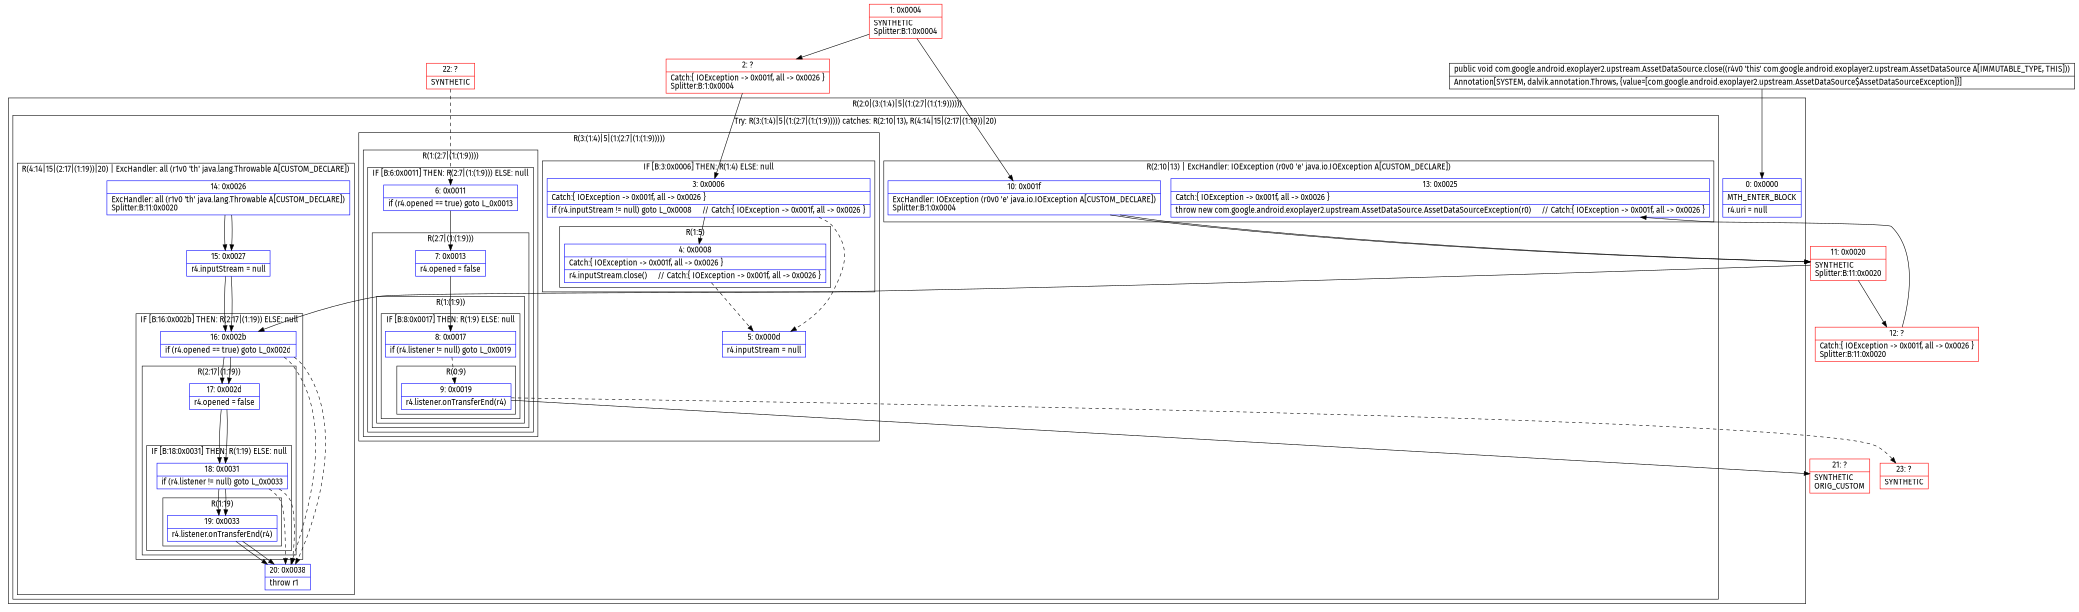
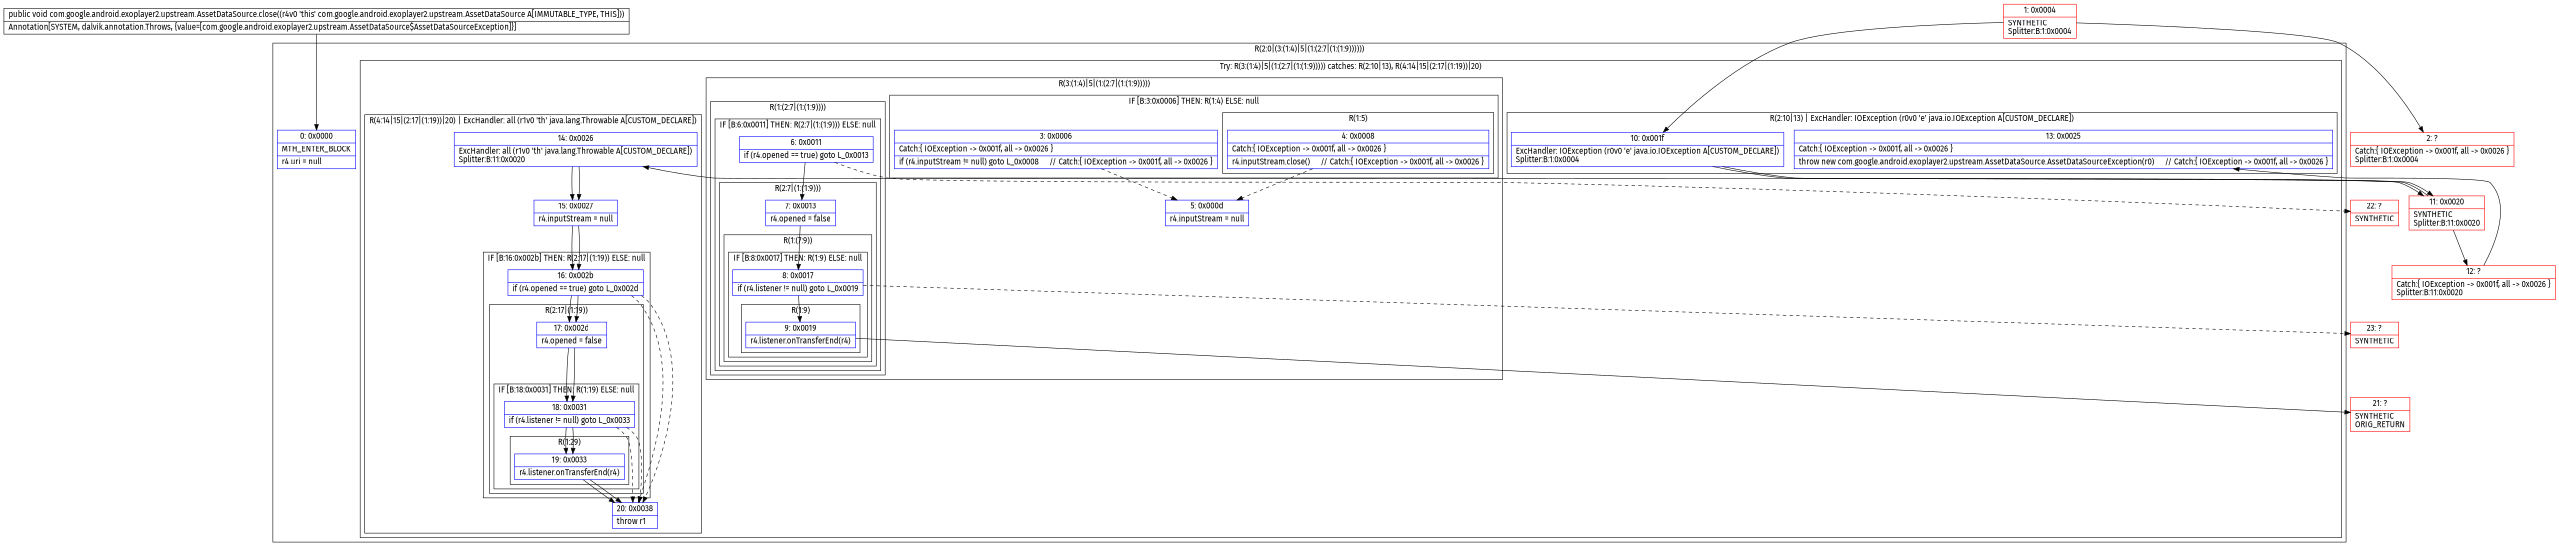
(731, 129) -> none
(451, 136) -> (1589, 184)
(702, 230) -> none
(1035, 288) -> (1540, 178)
(451, 303) -> (798, 241)
(453, 370) -> (799, 308)
(456, 372) -> (801, 311)
(1205, 411) -> (1604, 309)
(1840, 486) -> (2380, 425)
(222, 504) -> (570, 443)
